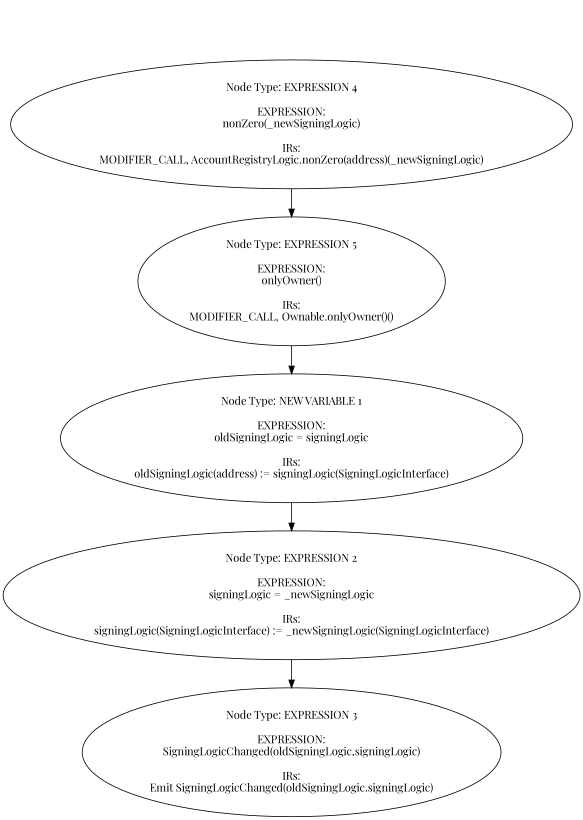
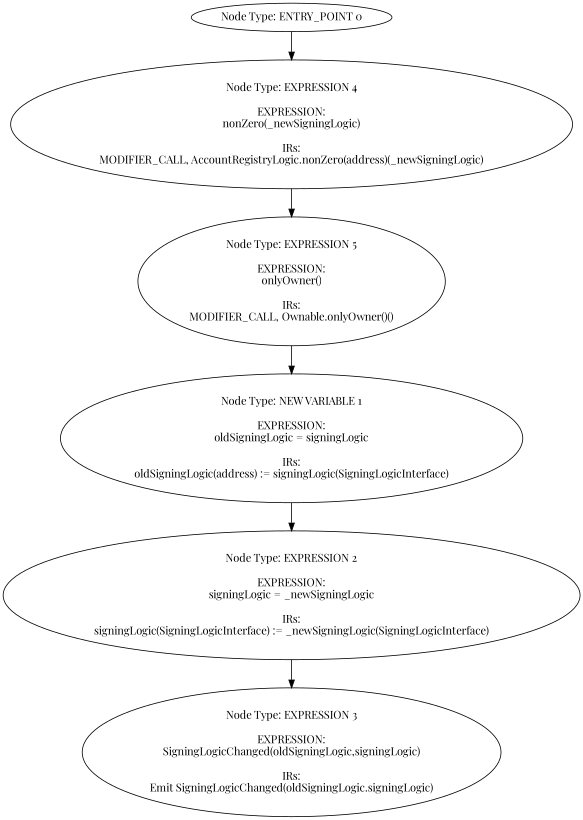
none -> (292, 17)
